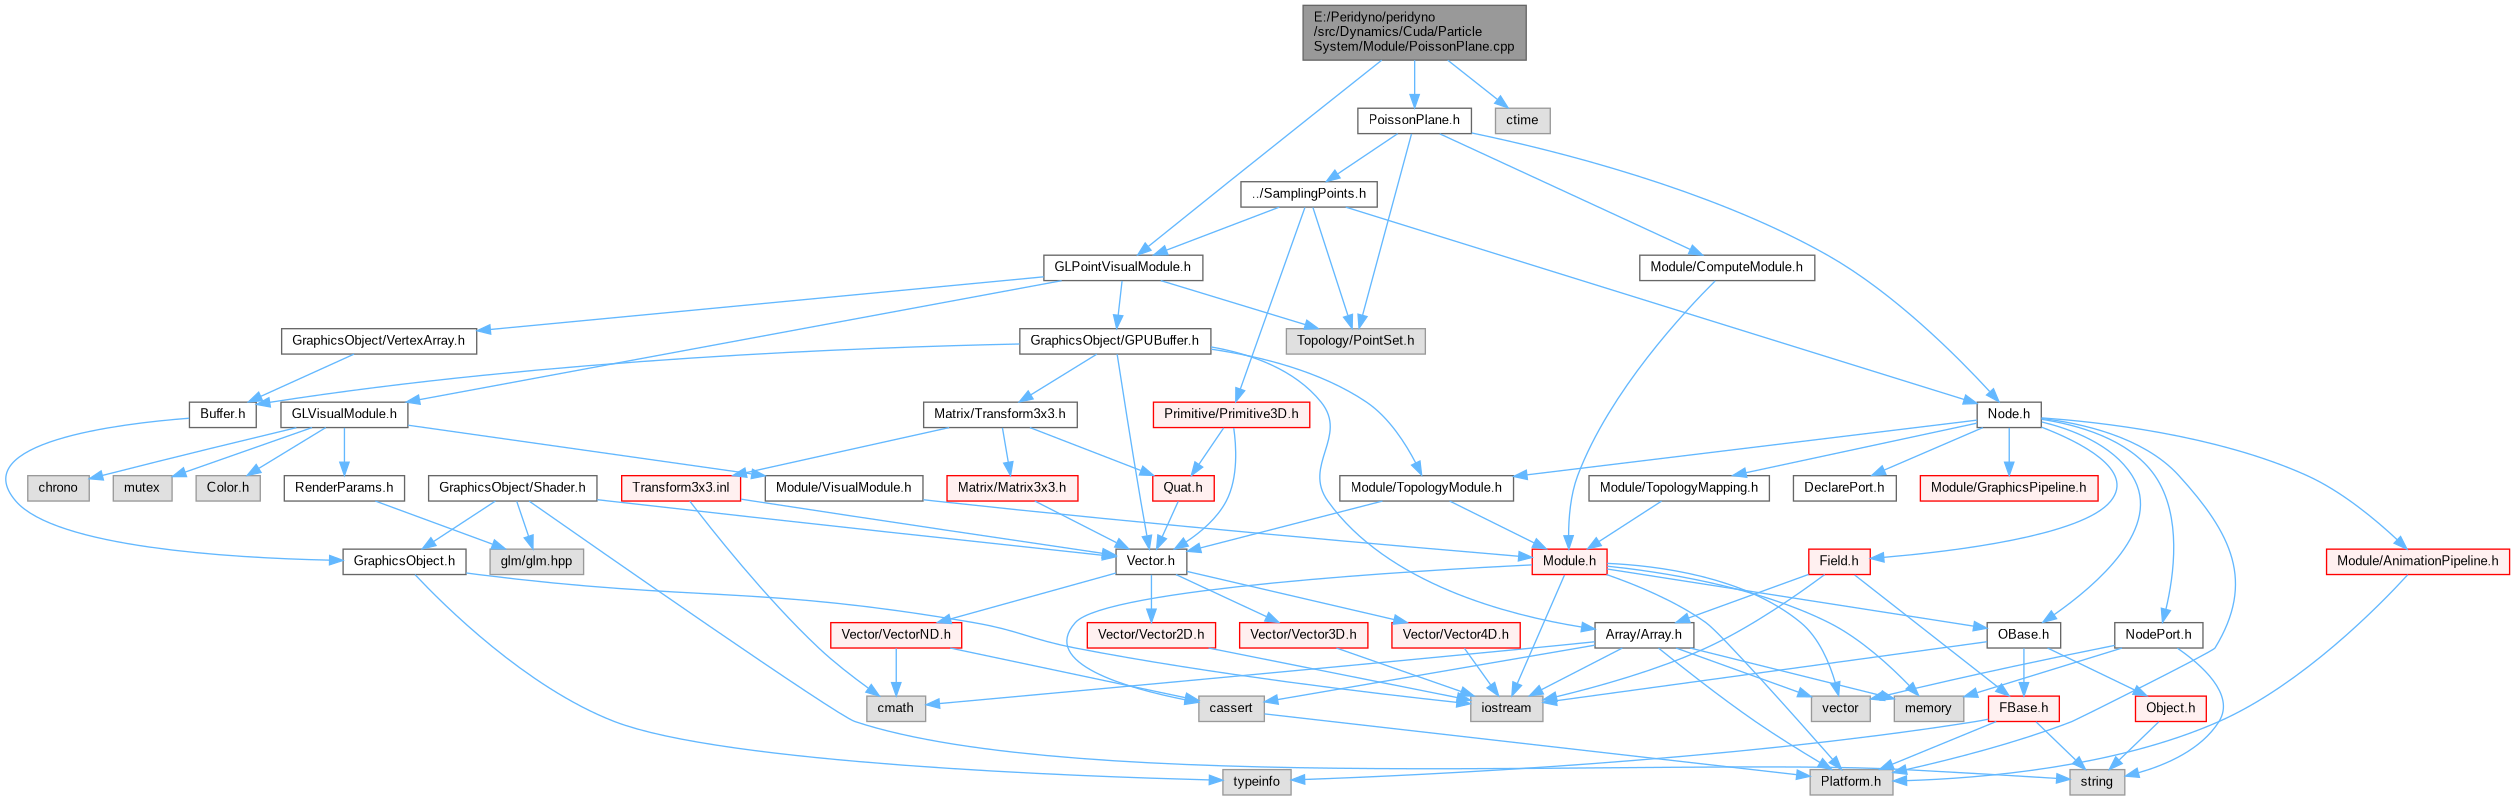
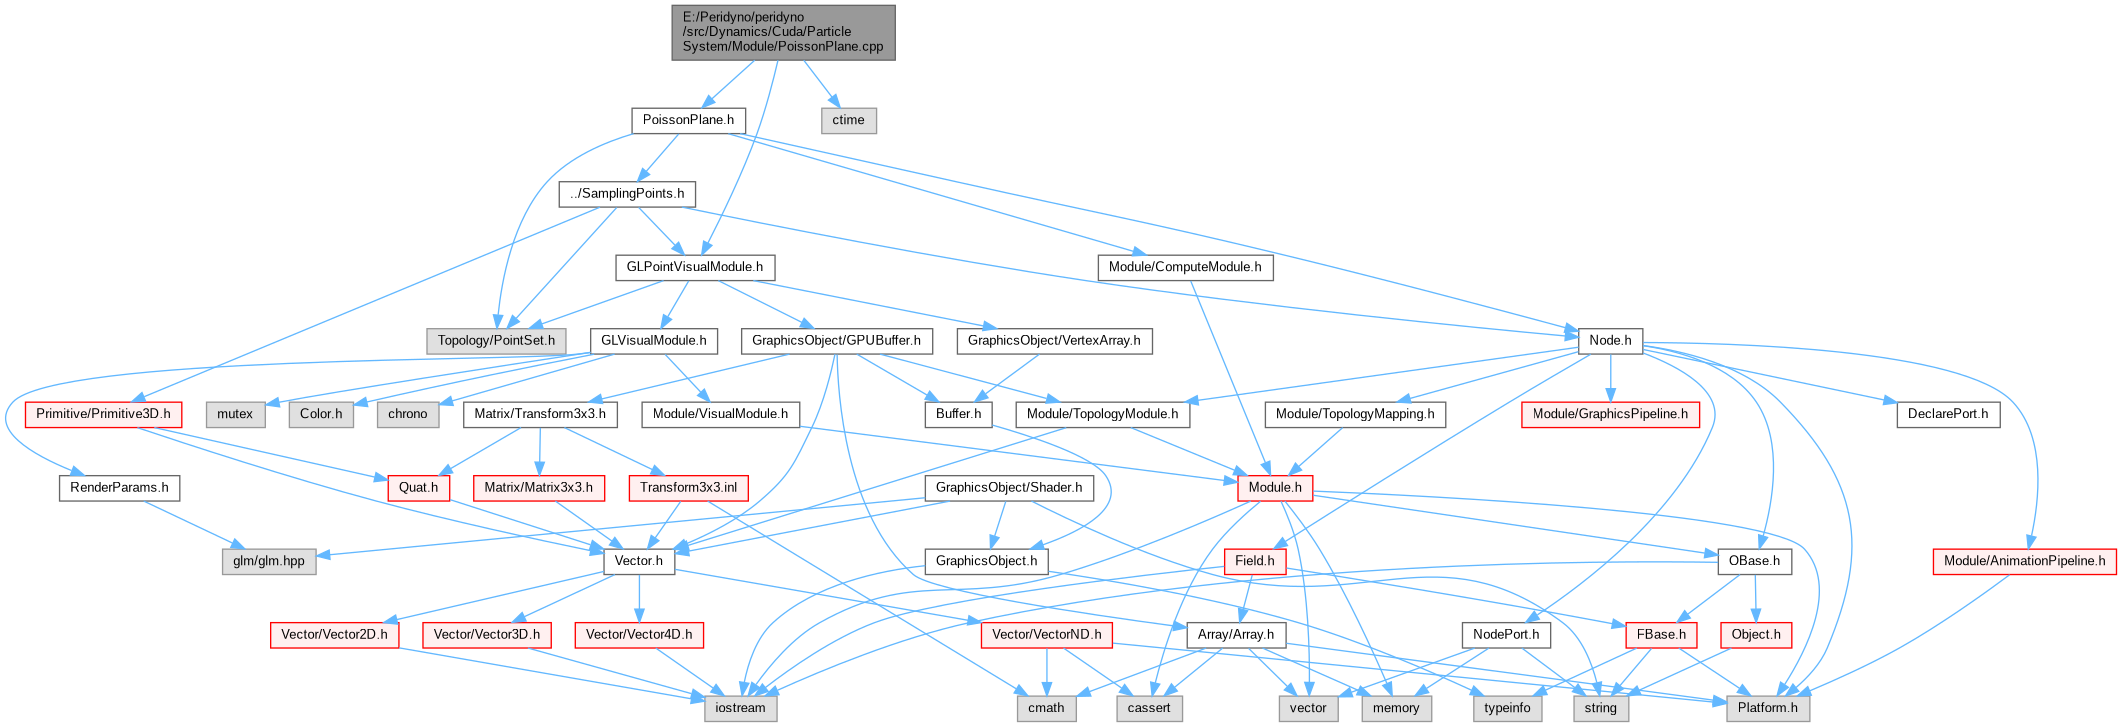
(1582, 669) -> none
(1531, 744) -> (1368, 668)
